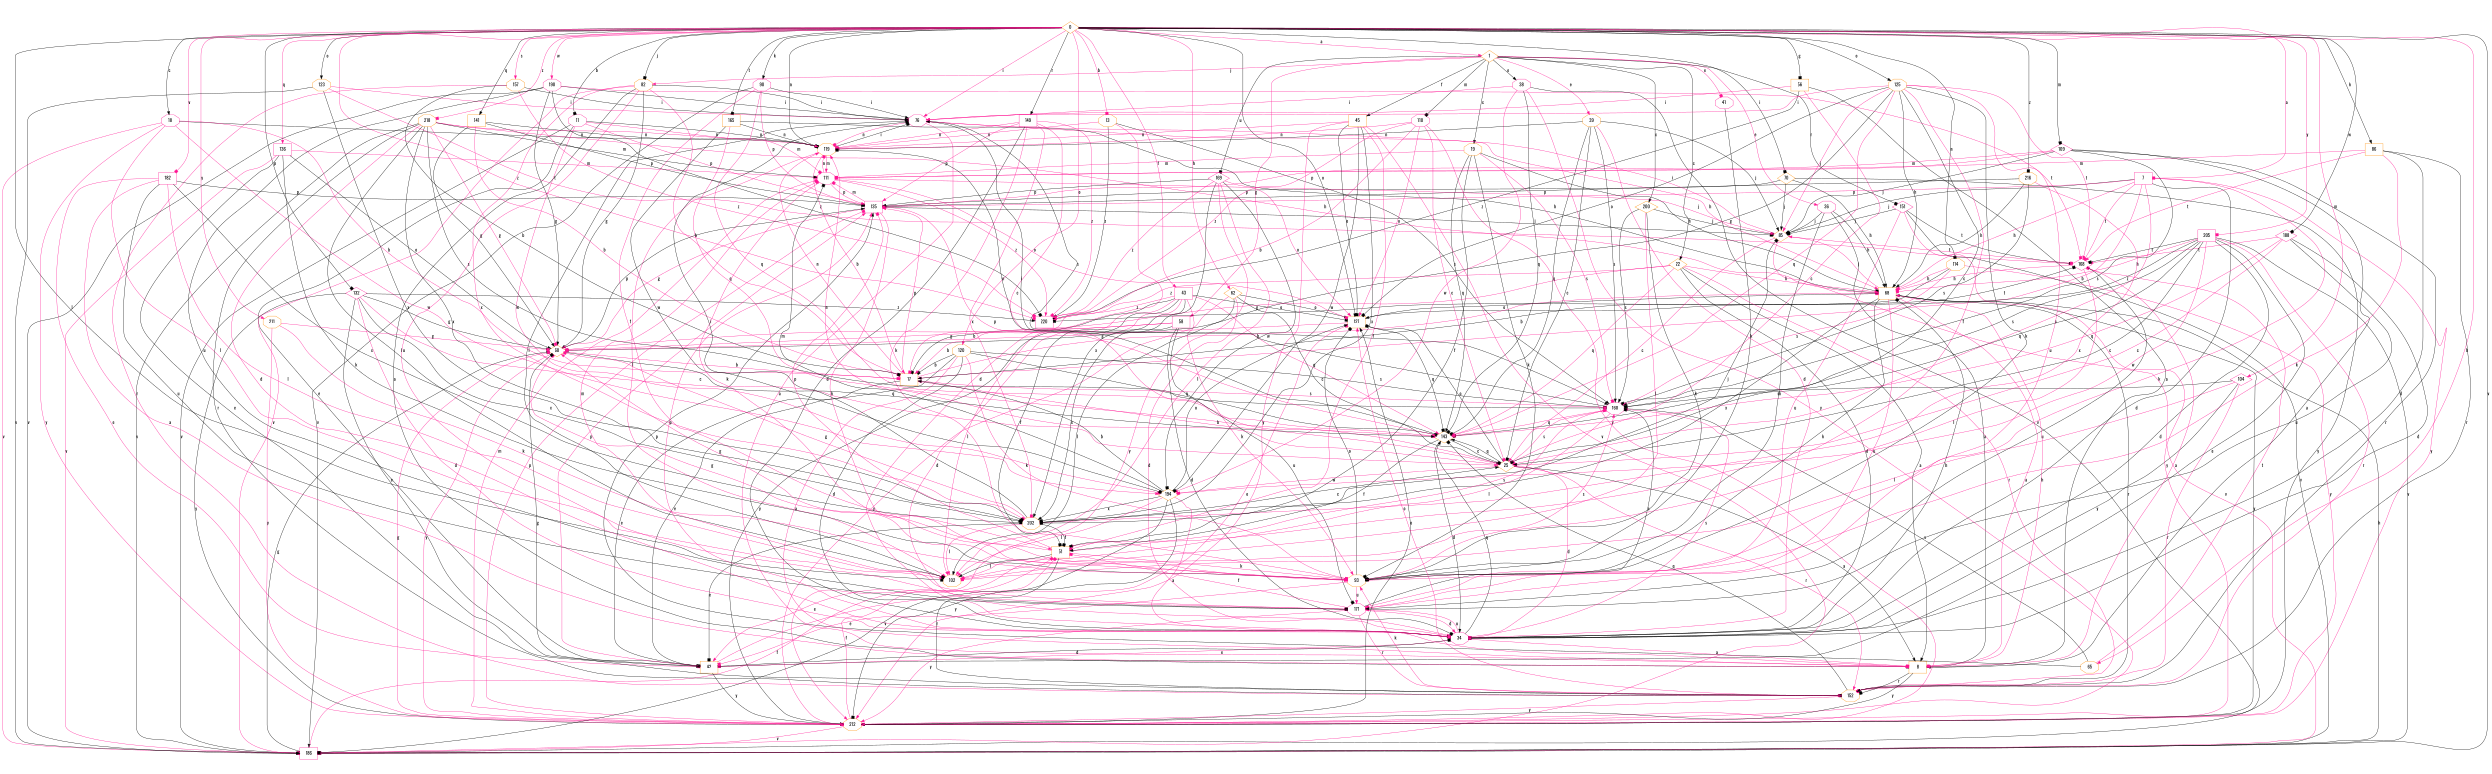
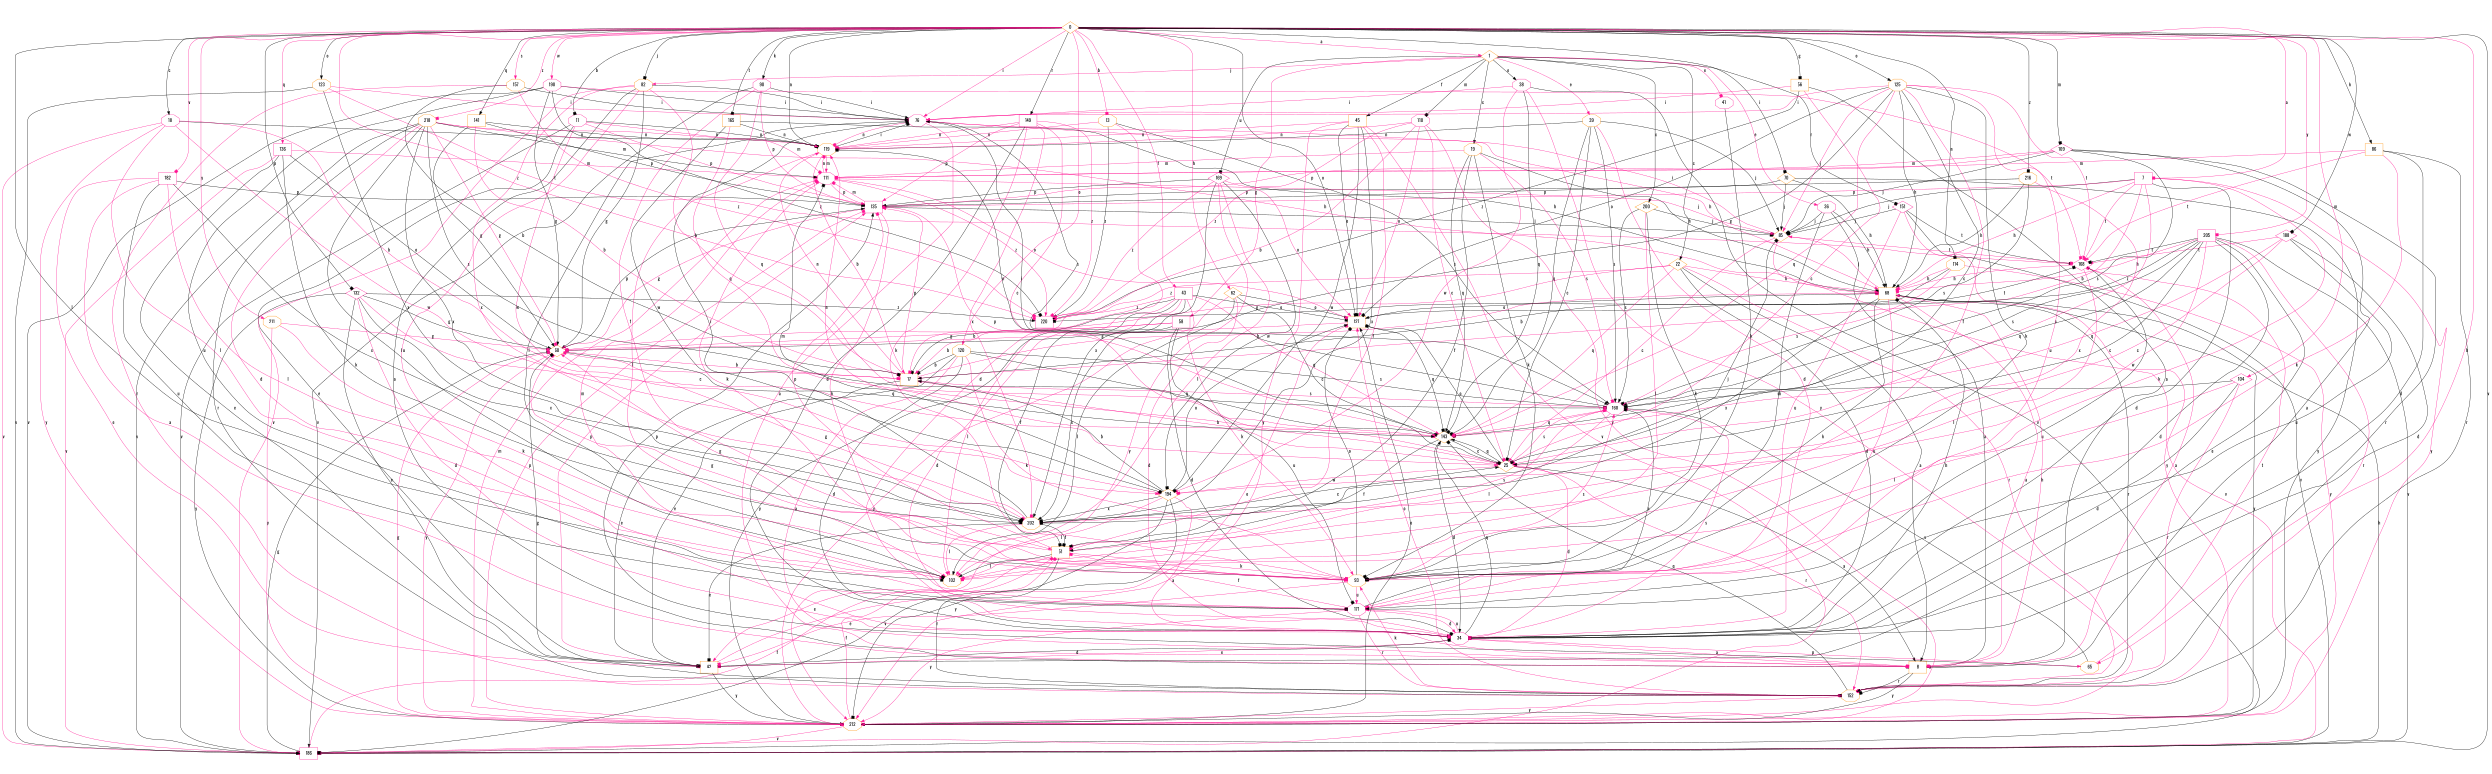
(2098, 509) -> (2098, 509)
(852, 603) -> (1773, 653)
